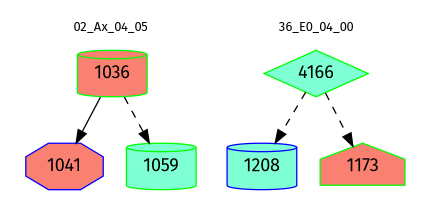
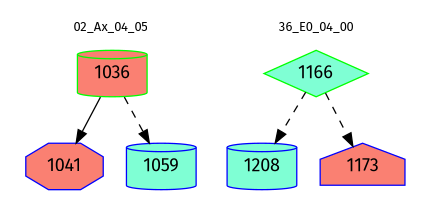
(316, 74) -> (316, 74)
(161, 166) -> (161, 166)
(363, 166) -> (363, 166)
